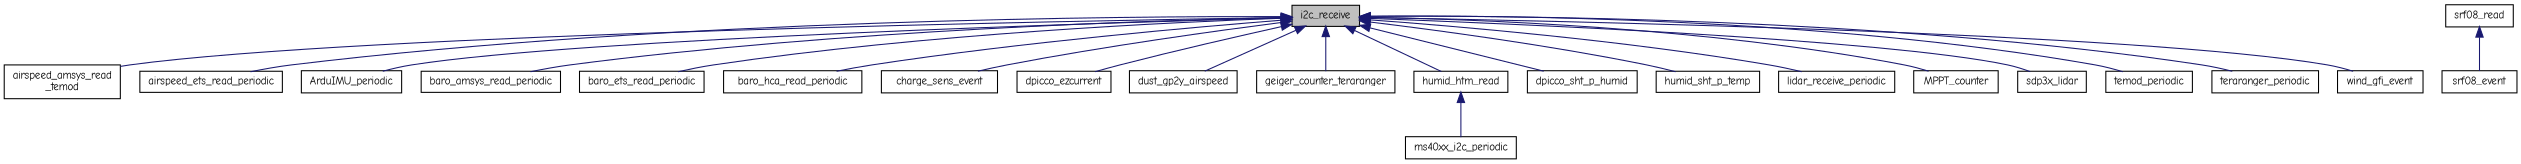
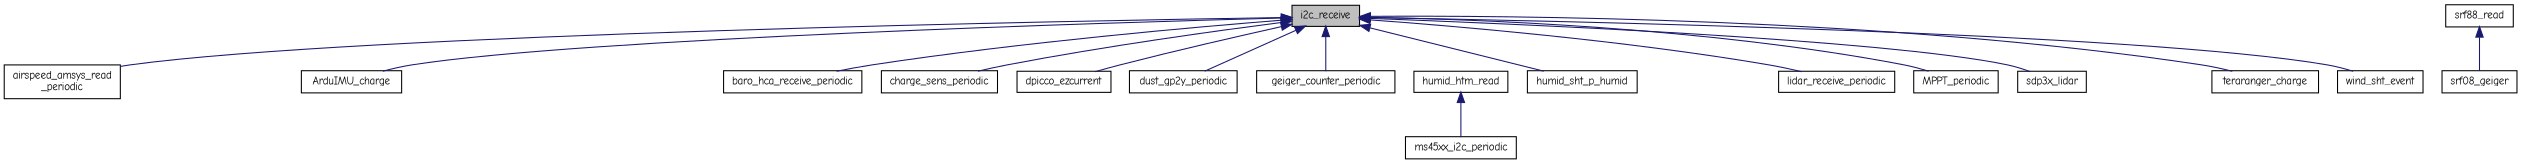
(2480, 16) -> (2480, 16)
(1398, 51) -> none
(62, 82) -> (62, 82)
(211, 82) -> none
(352, 82) -> (352, 82)
(491, 82) -> none
(642, 82) -> none
(793, 82) -> (793, 82)
(939, 82) -> (939, 82)
(1183, 82) -> (1183, 82)
(1326, 82) -> (1326, 82)
(1582, 82) -> (1582, 82)
(1708, 82) -> none
(1956, 82) -> (1956, 82)
(2149, 82) -> none
(2265, 82) -> (2265, 82)
(2380, 82) -> (2380, 82)
(2480, 82) -> (2480, 82)
(1461, 148) -> (1461, 148)
